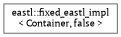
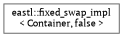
(61, 19) -> (62, 19)
